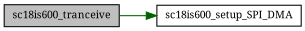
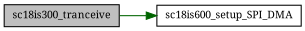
(62, 16) -> (62, 16)
